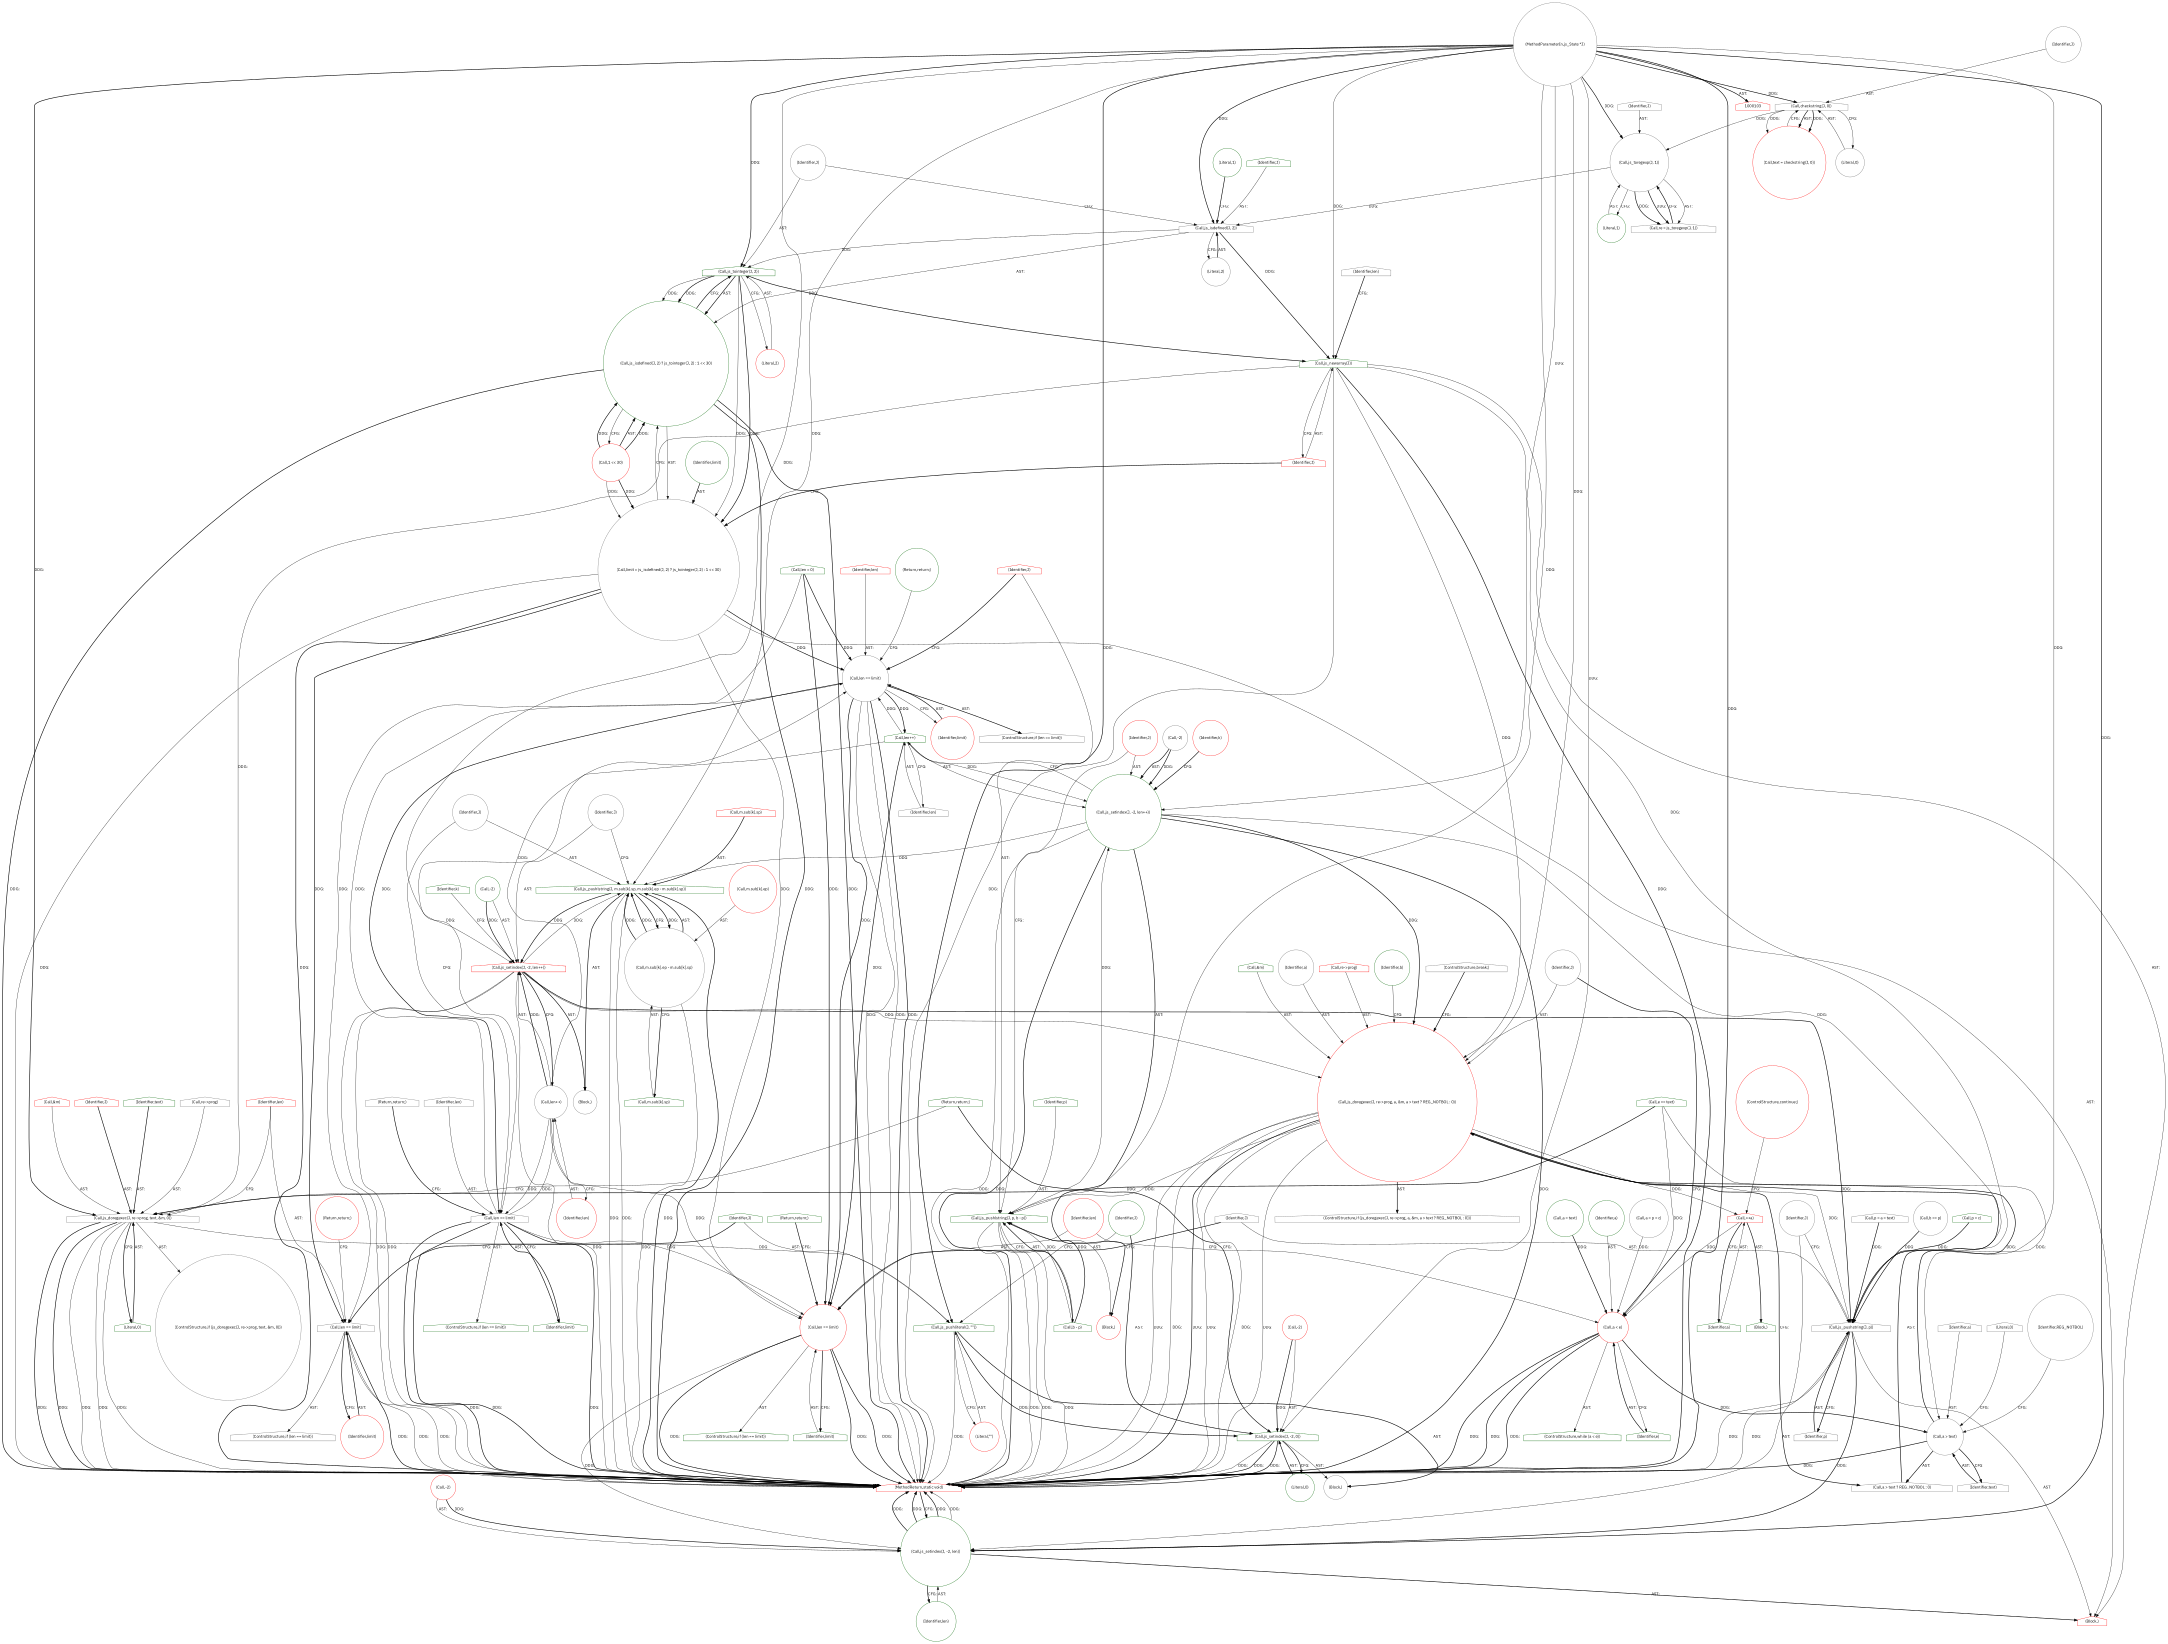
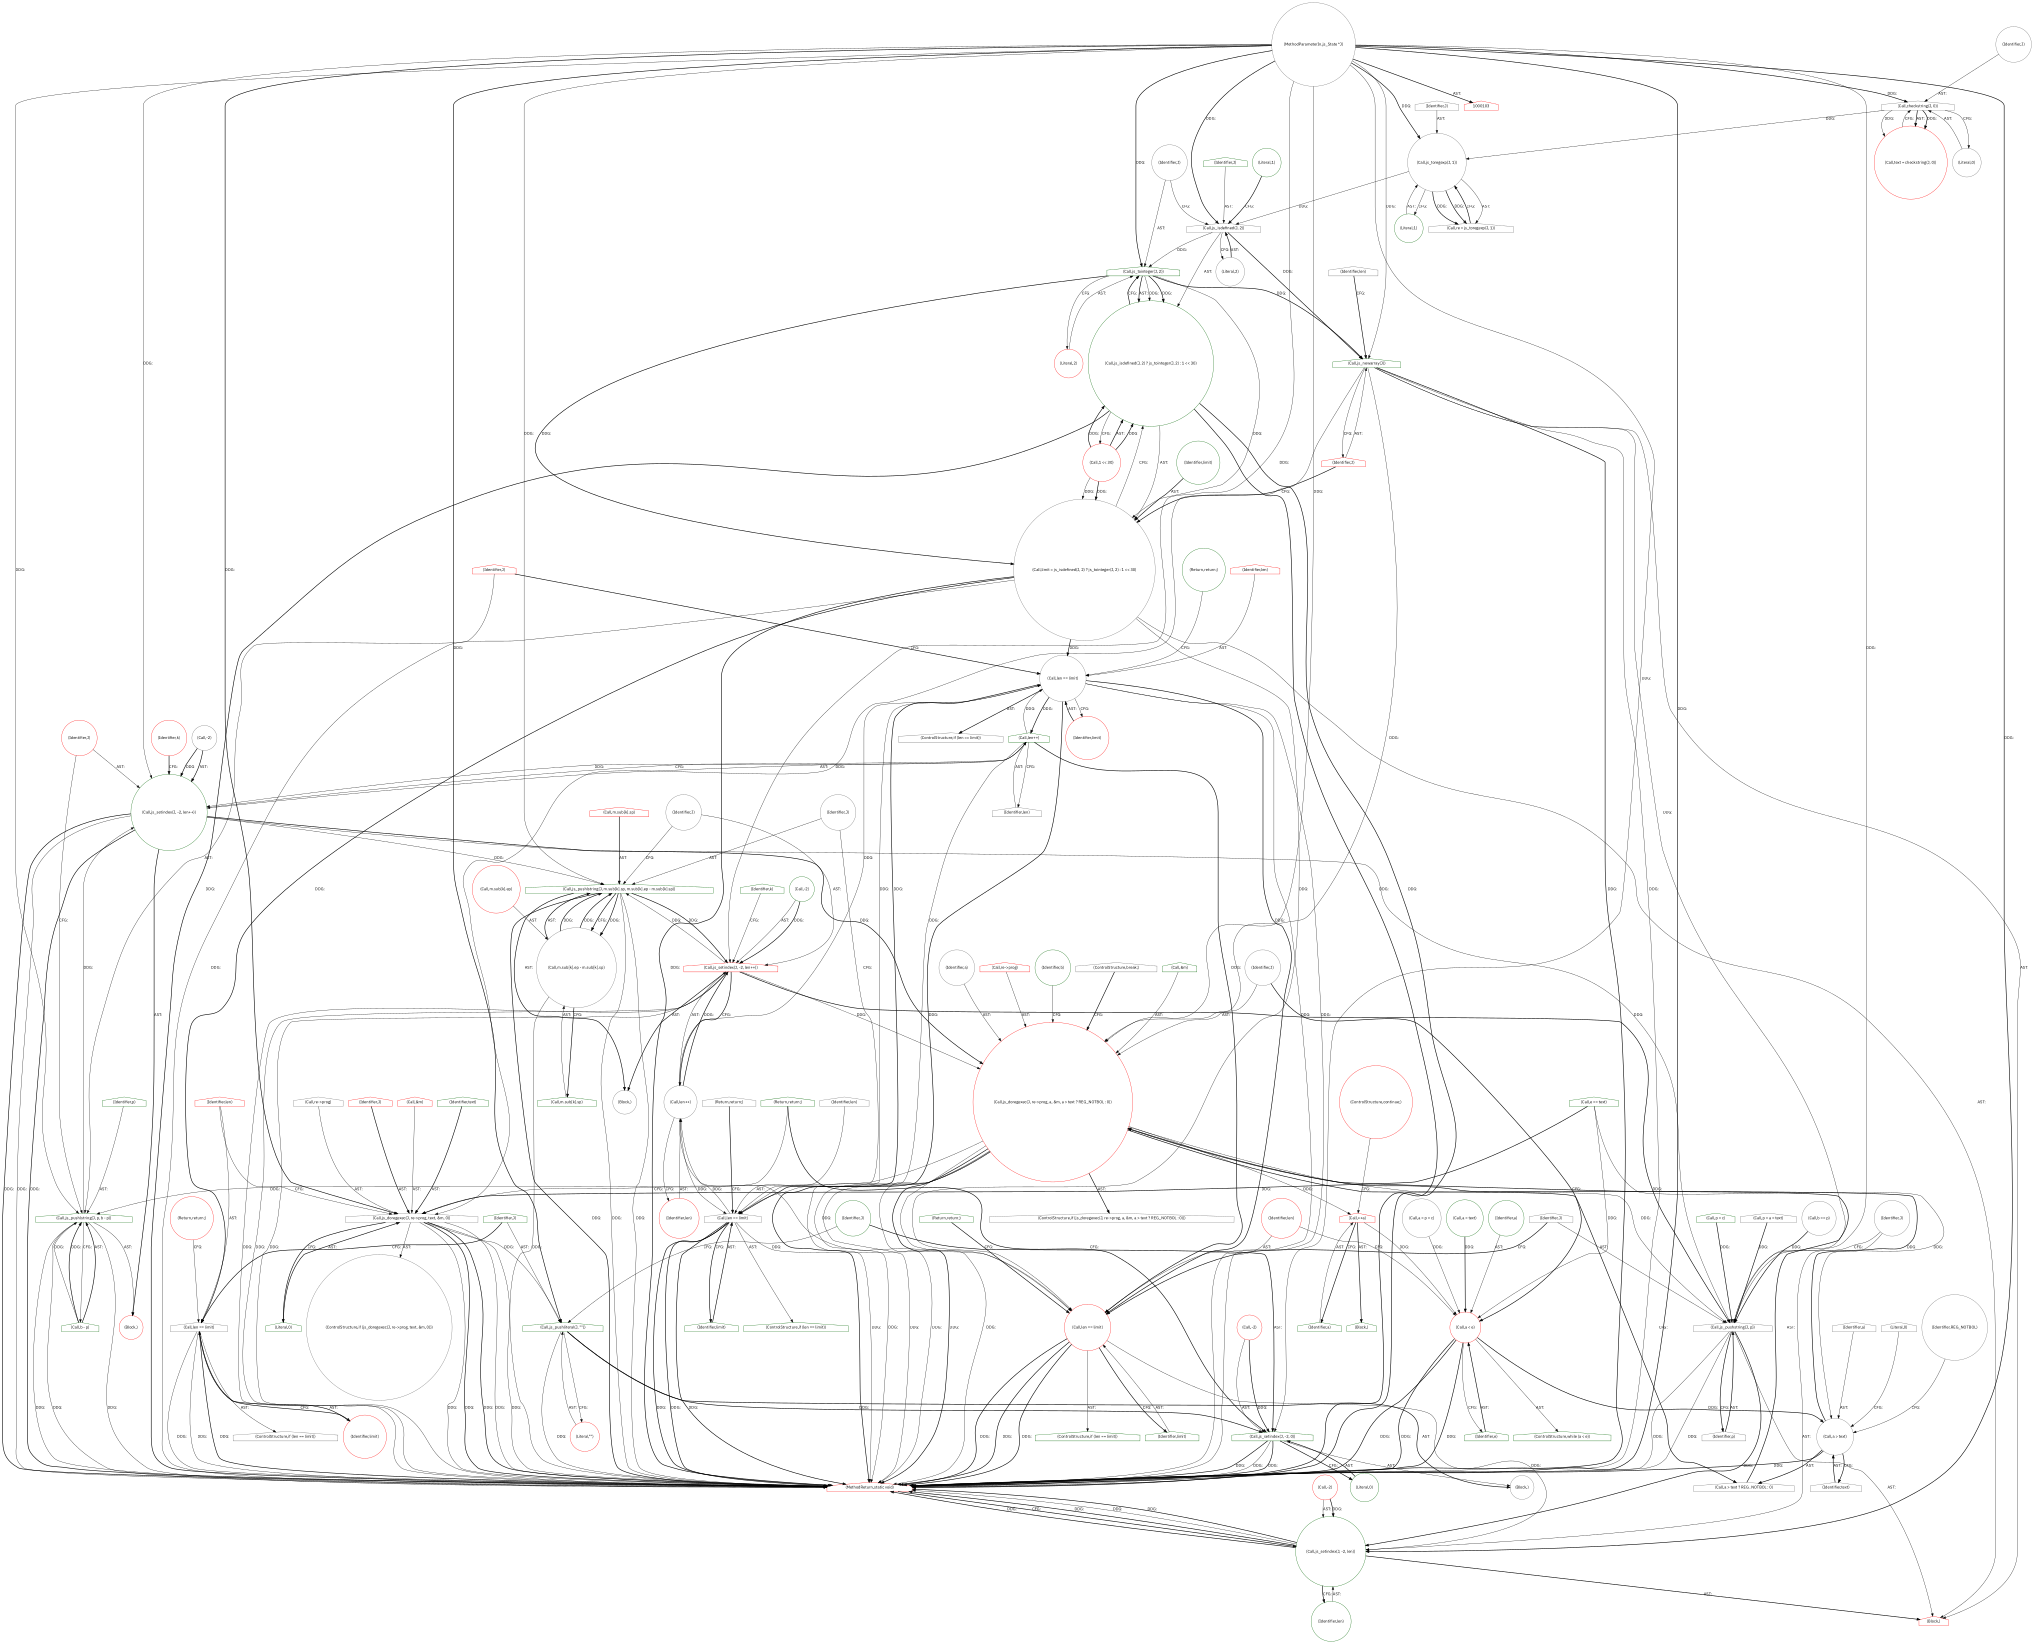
(803, 570) -> none
